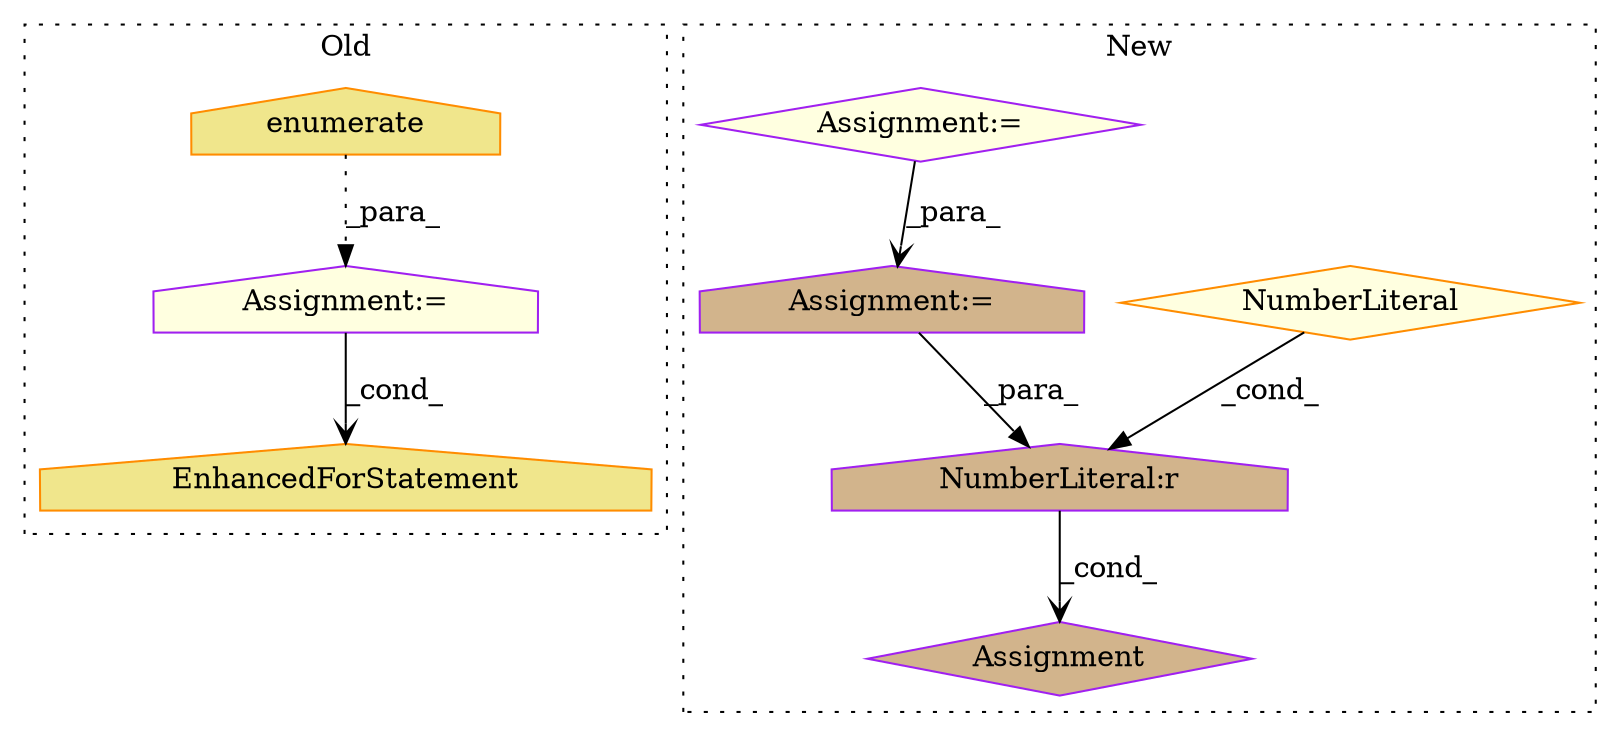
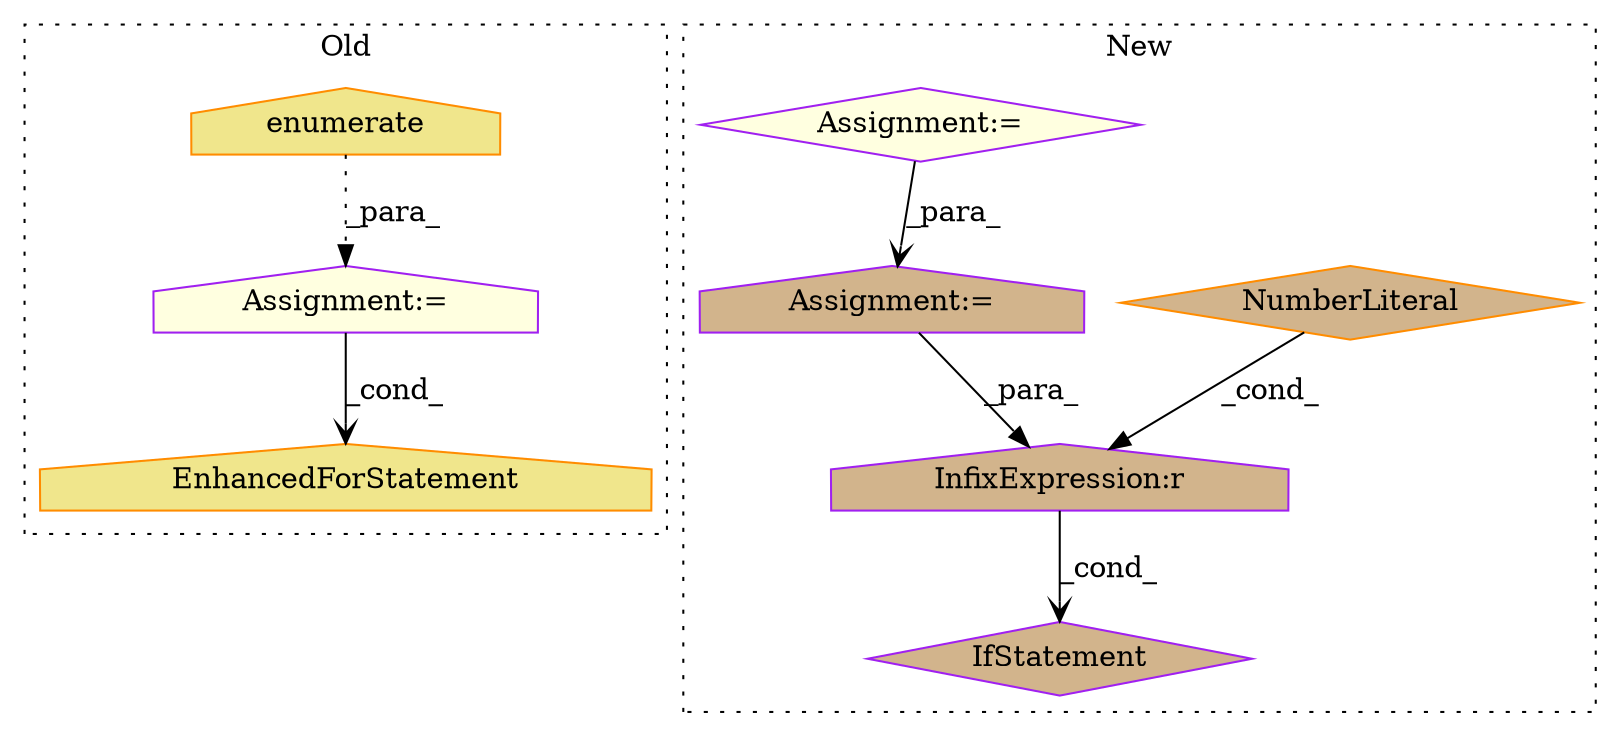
(1350, 303) -> (1350, 303)
(1060, 481) -> (1060, 481)
(1060, 659) -> (1060, 659)
